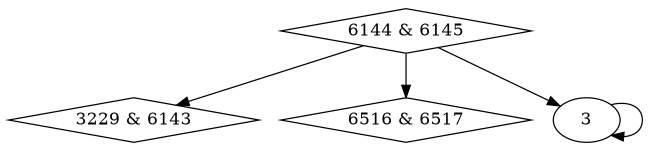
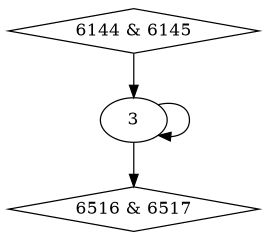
(406, 69) -> (134, 159)
(134, 120) -> none
